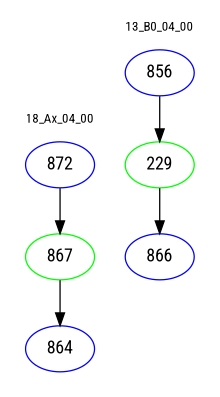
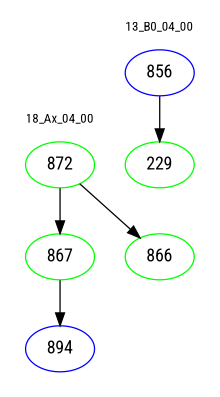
(60, 165) -> (60, 165)
(160, 205) -> (96, 199)
(160, 257) -> (160, 257)
(60, 349) -> (60, 349)
